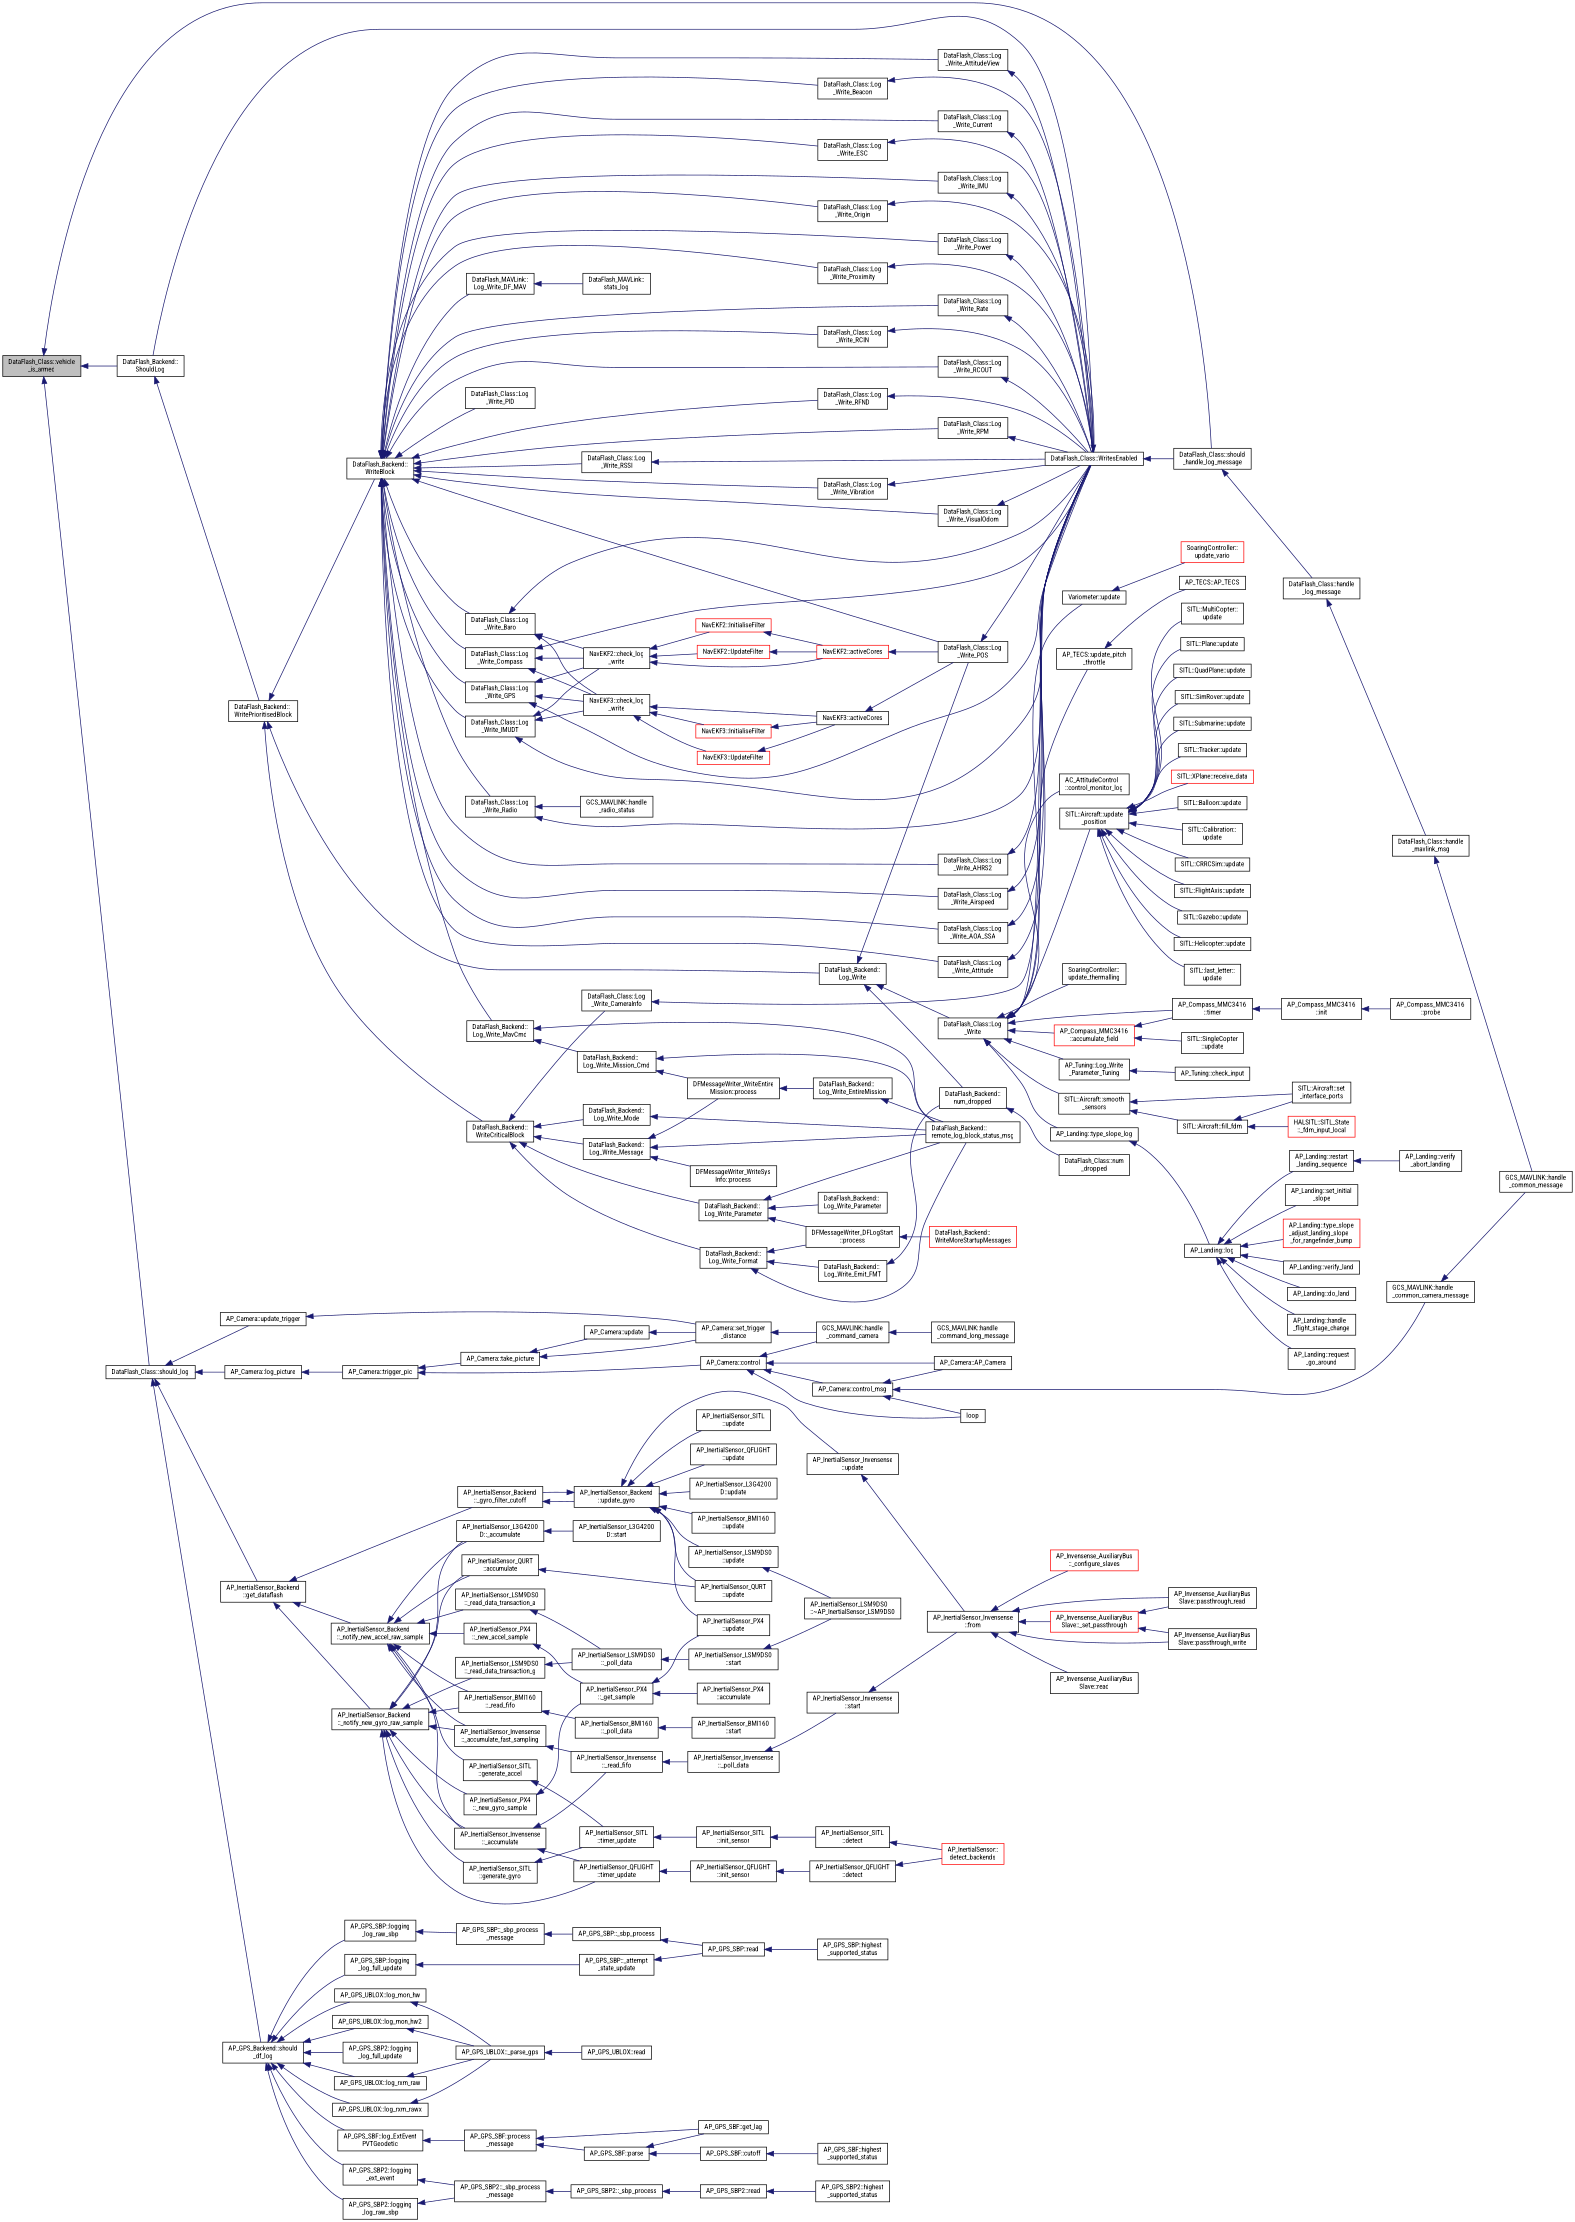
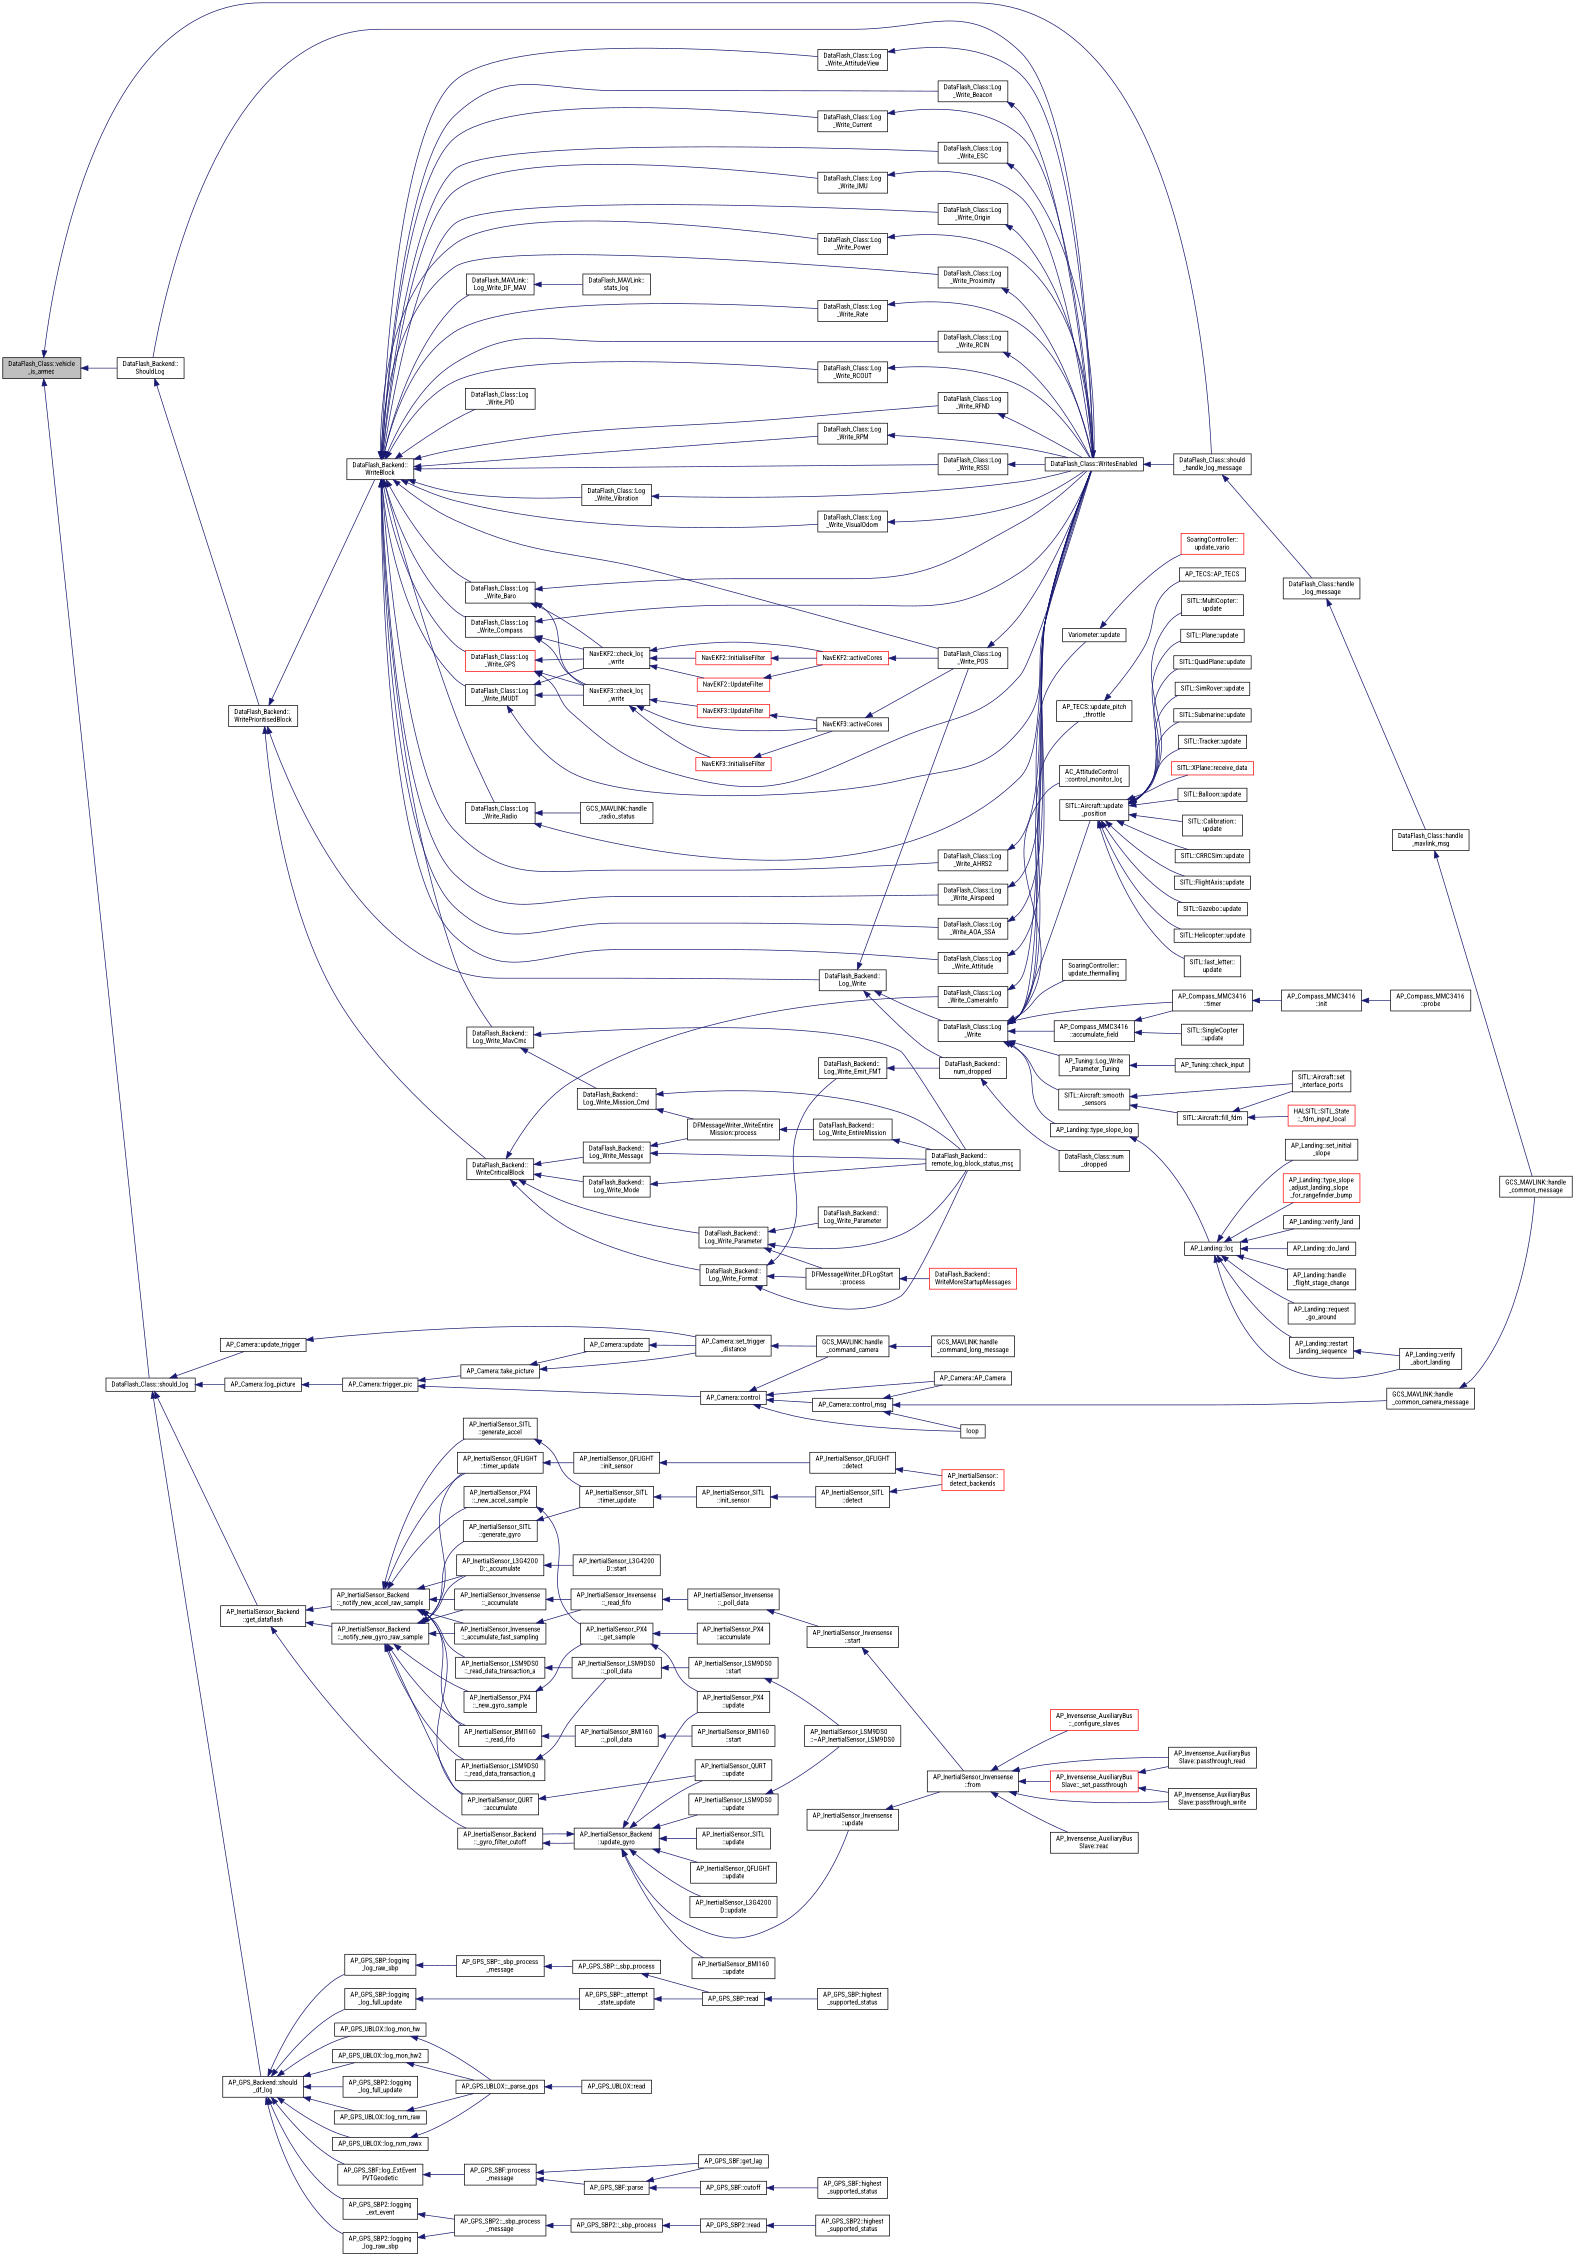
(500, 692) -> (500, 661)
(1094, 1035) -> (1094, 1031)
(733, 1176) -> none
none -> (1280, 1364)
(566, 1857) -> (419, 1522)
